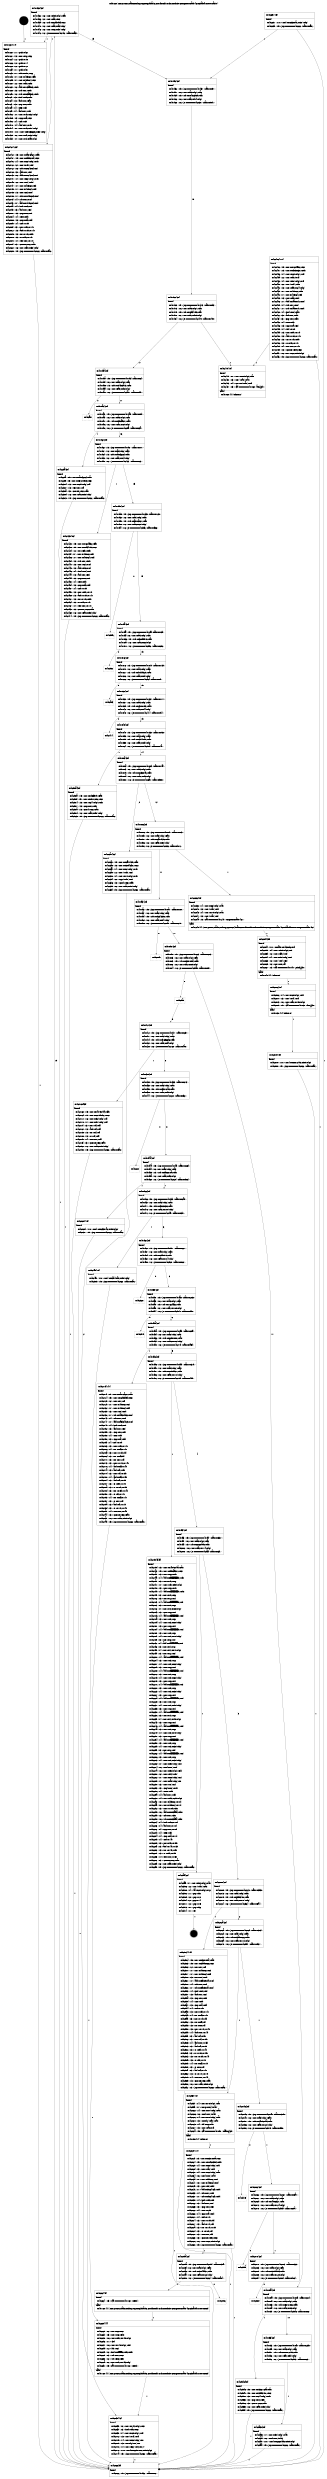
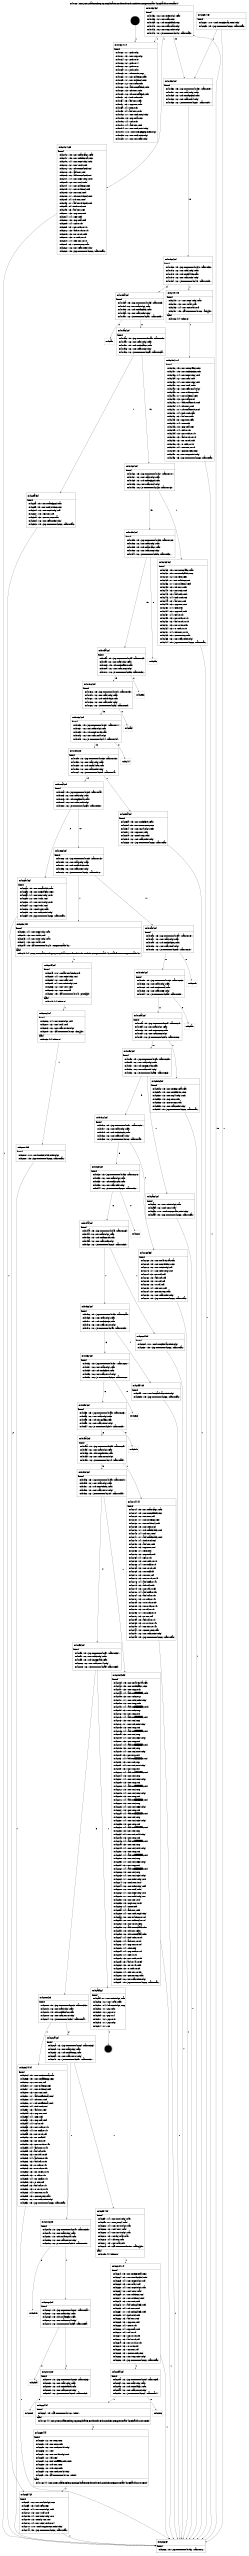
(262, 354) -> (189, 339)
(175, 1012) -> (134, 1095)
(92, 1923) -> (172, 2089)
